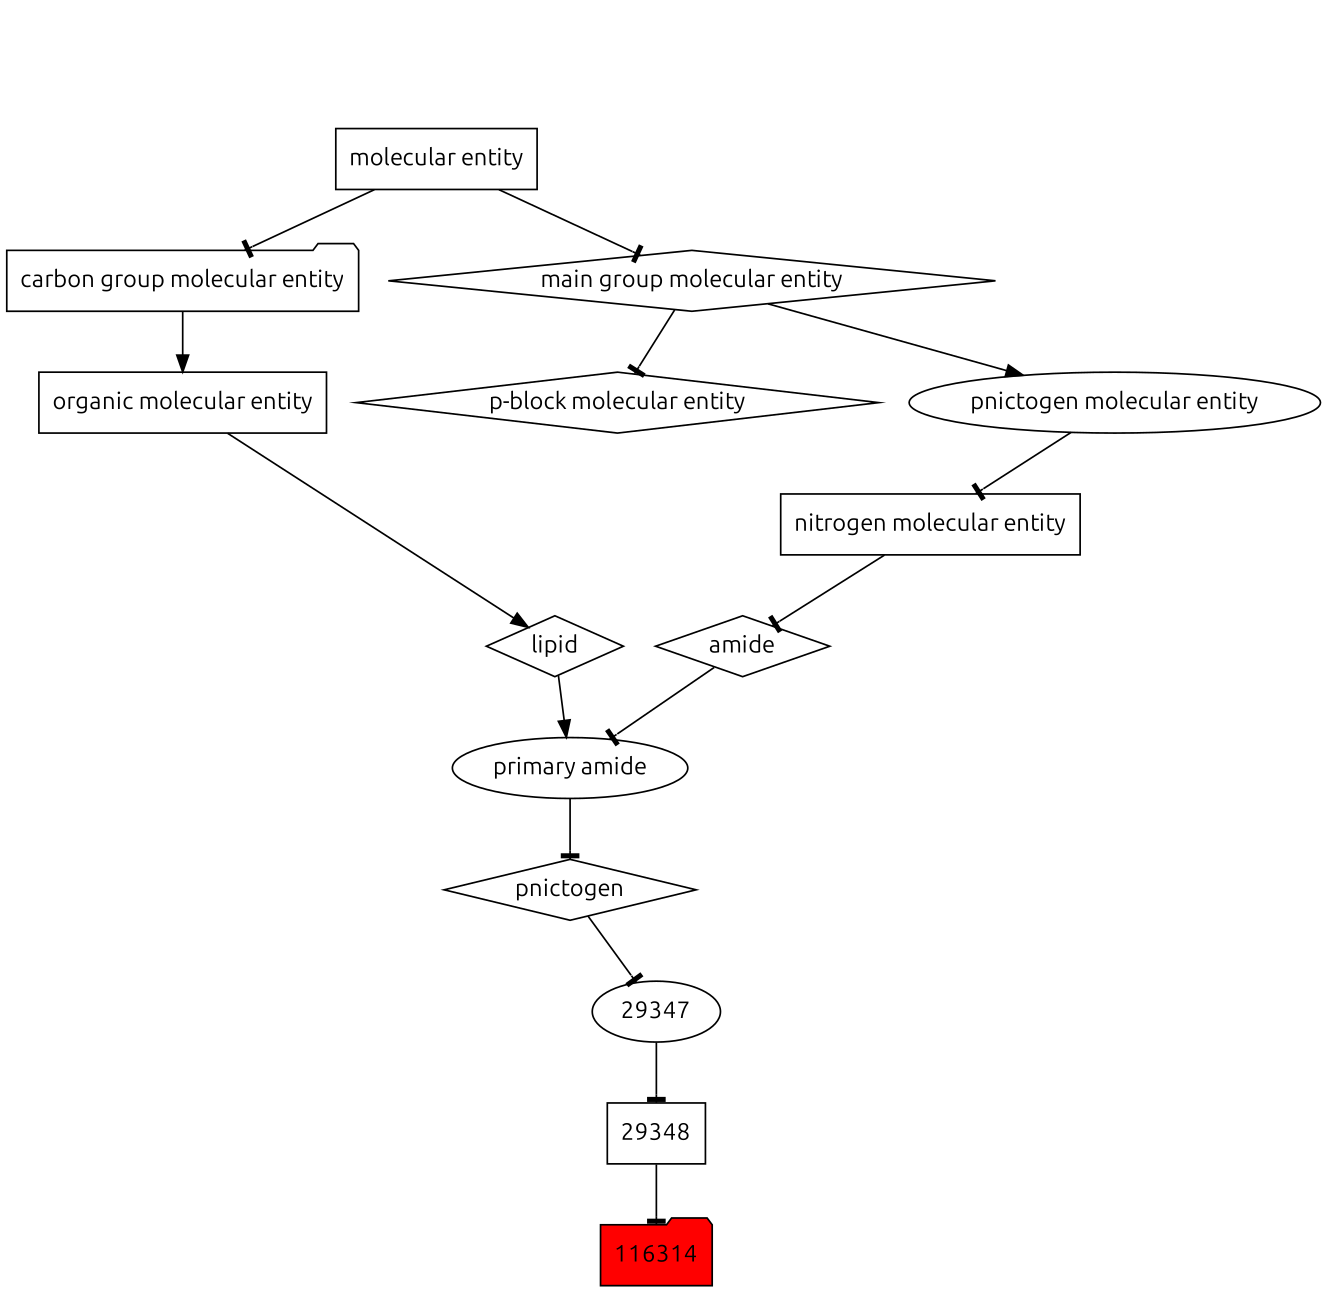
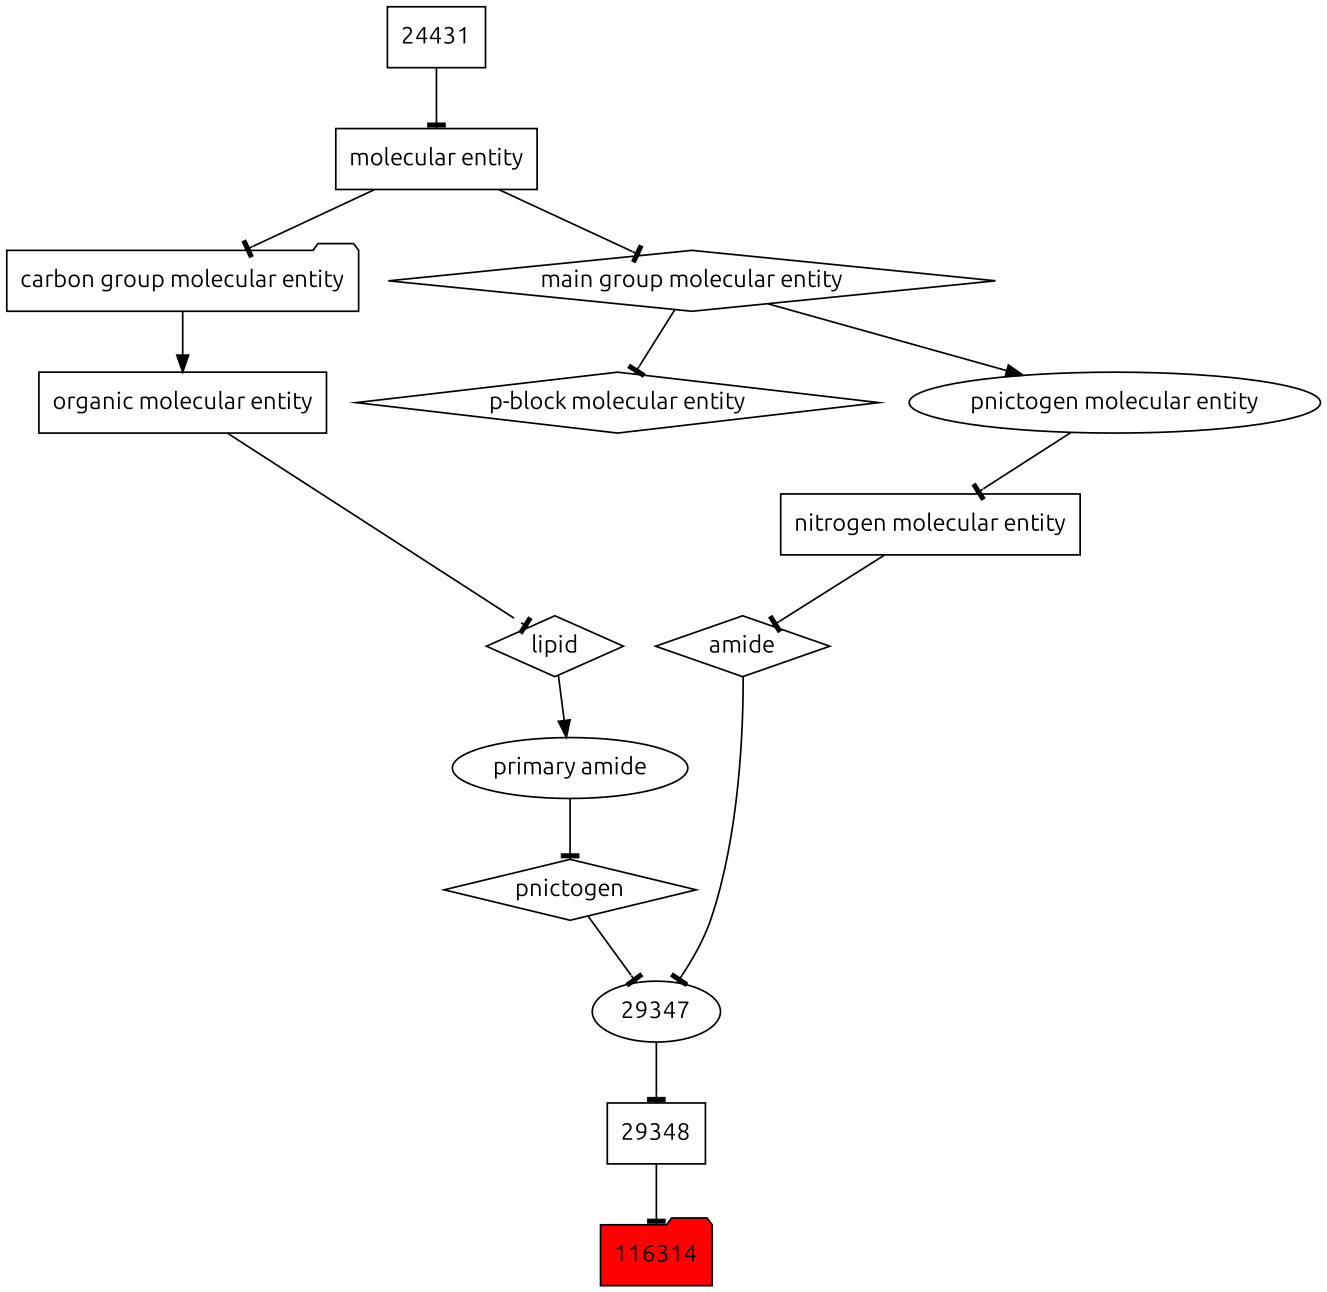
none -> (436, 37)
(371, 526) -> (371, 526)
(666, 701) -> (732, 831)
